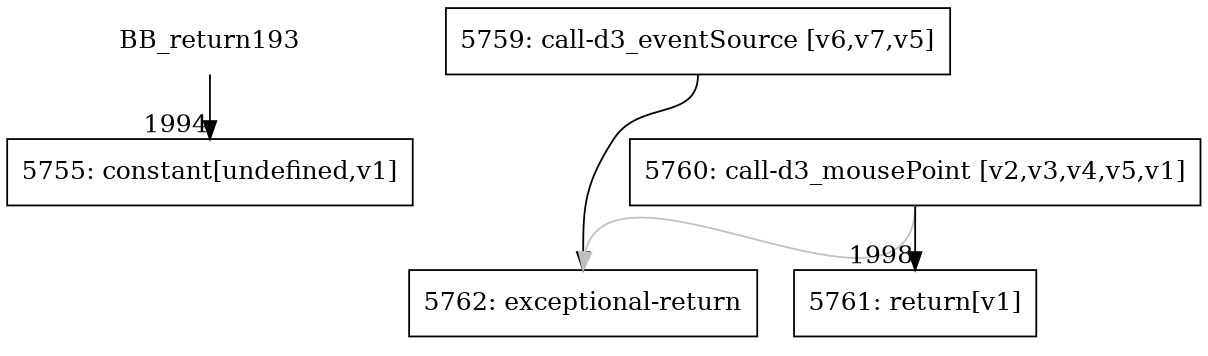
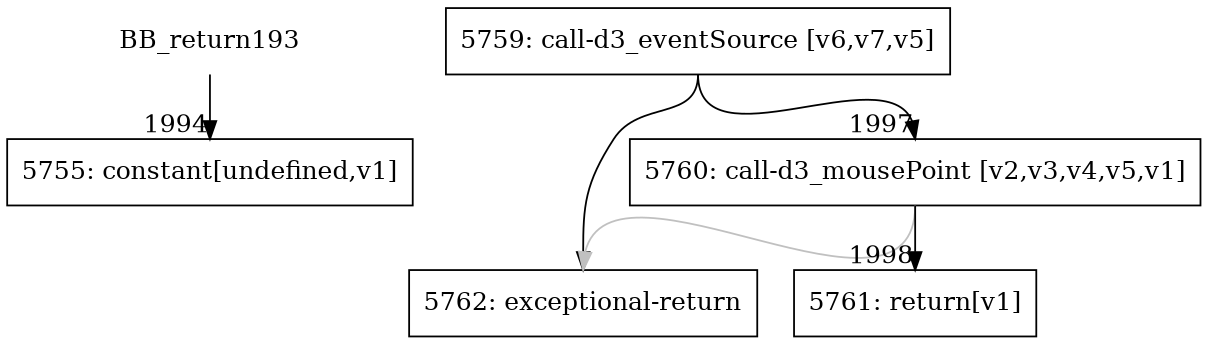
none -> (798, 108)
